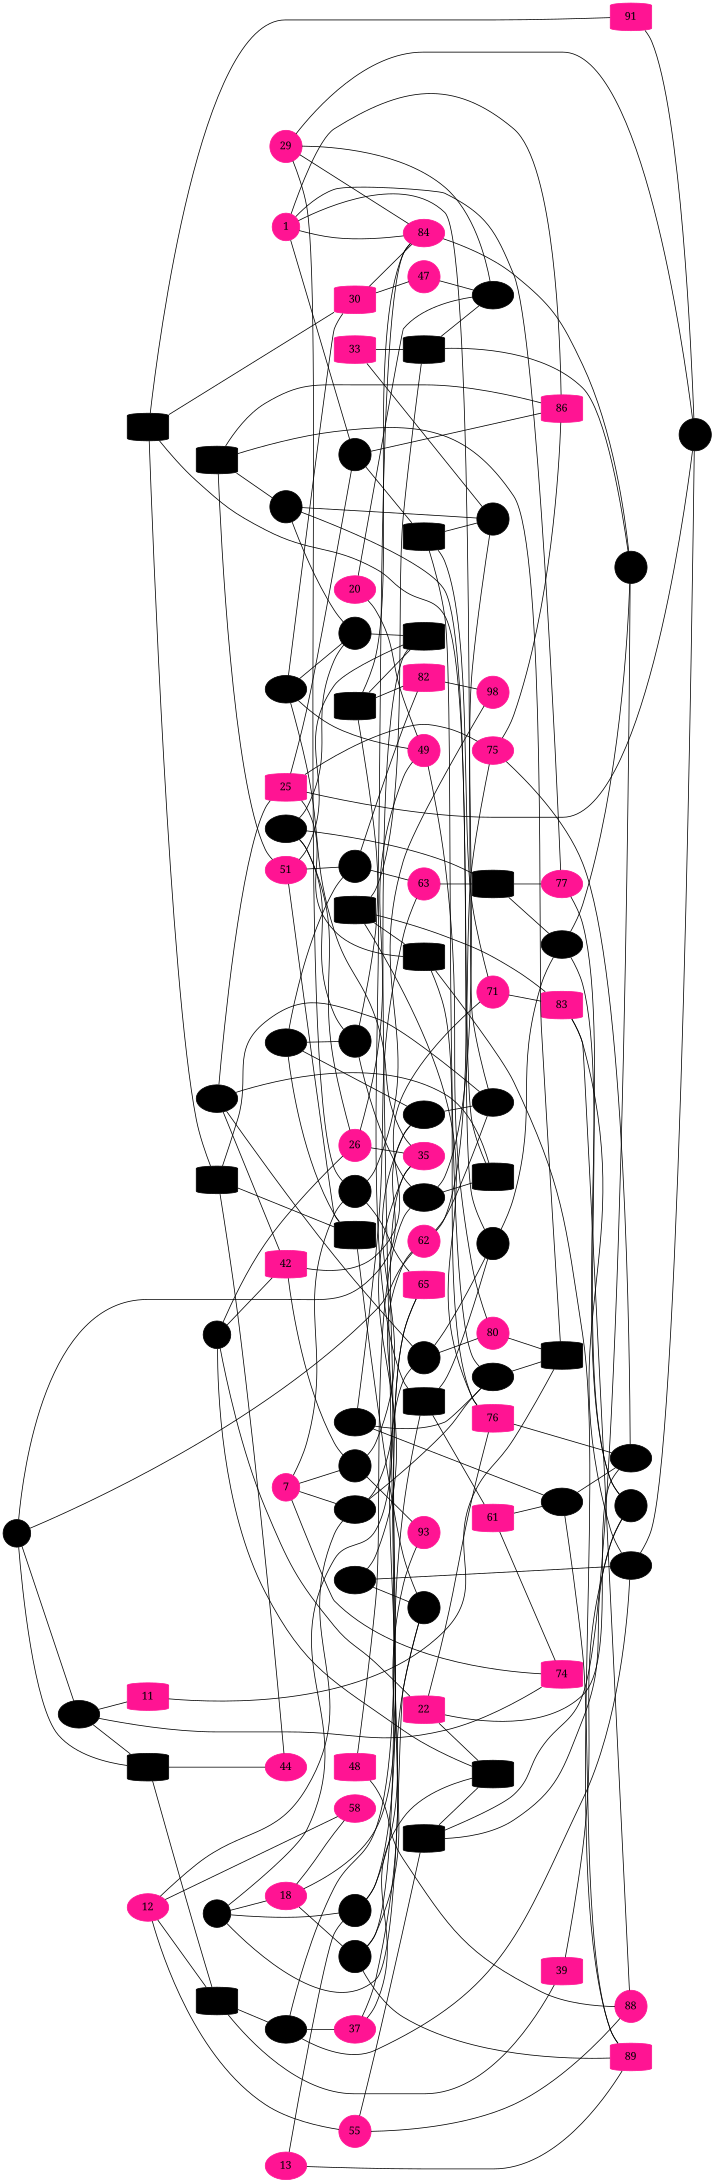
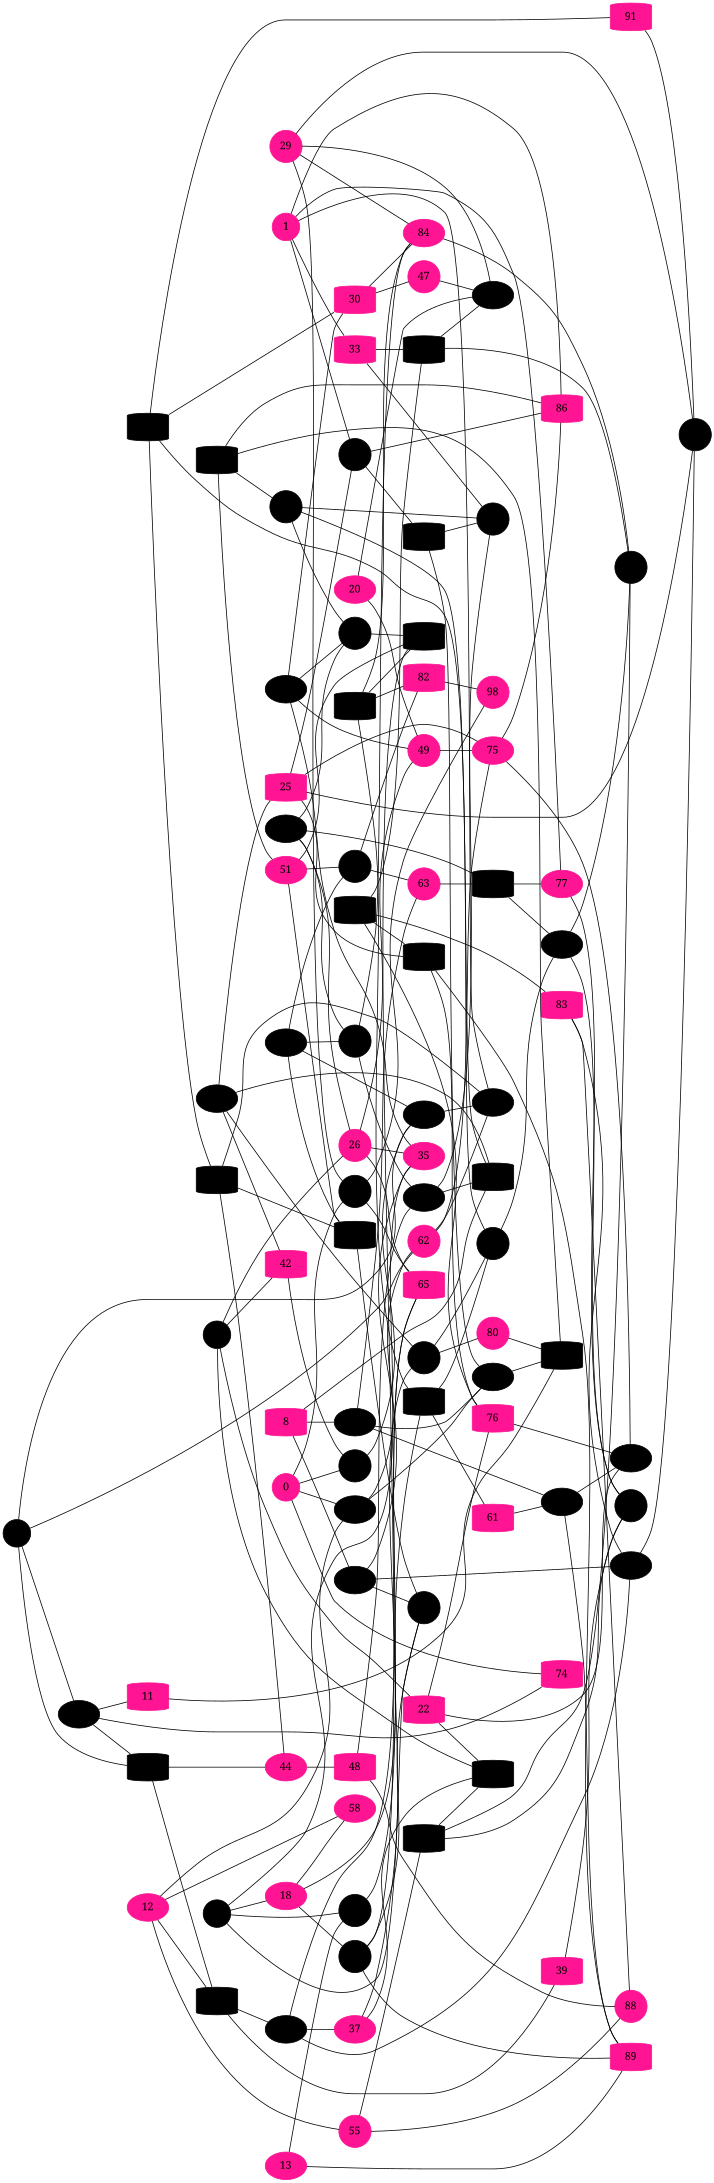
(351, 239) -> (317, 288)
(493, 992) -> none
(455, 1043) -> (456, 751)
none -> (389, 1213)
none -> (286, 1422)
(286, 1487) -> (286, 1487)
(424, 1533) -> none
(527, 1596) -> none
none -> (321, 1767)
